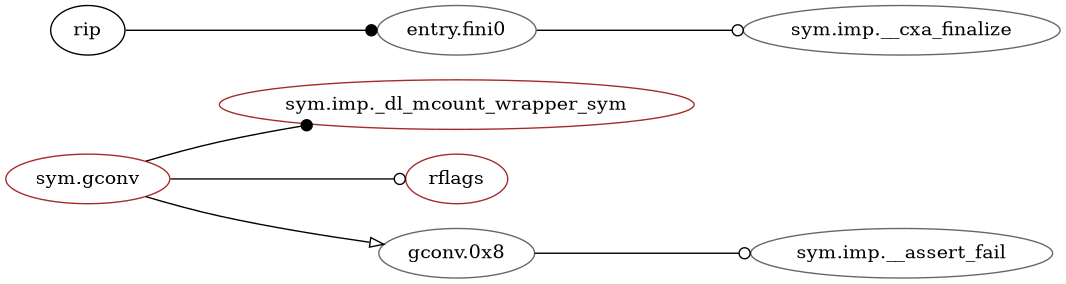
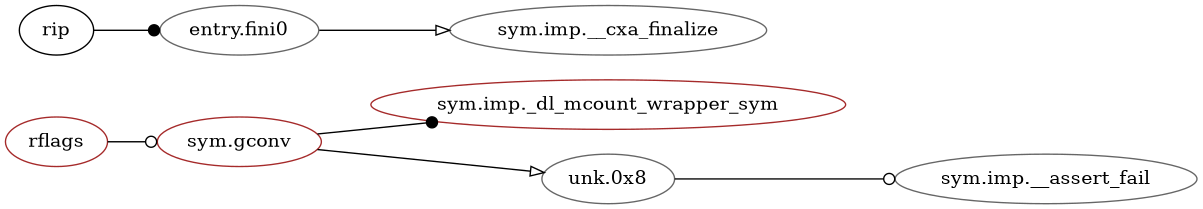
(634, 30) -> (378, 30)
(282, 179) -> (127, 142)
(457, 253) -> (608, 179)
